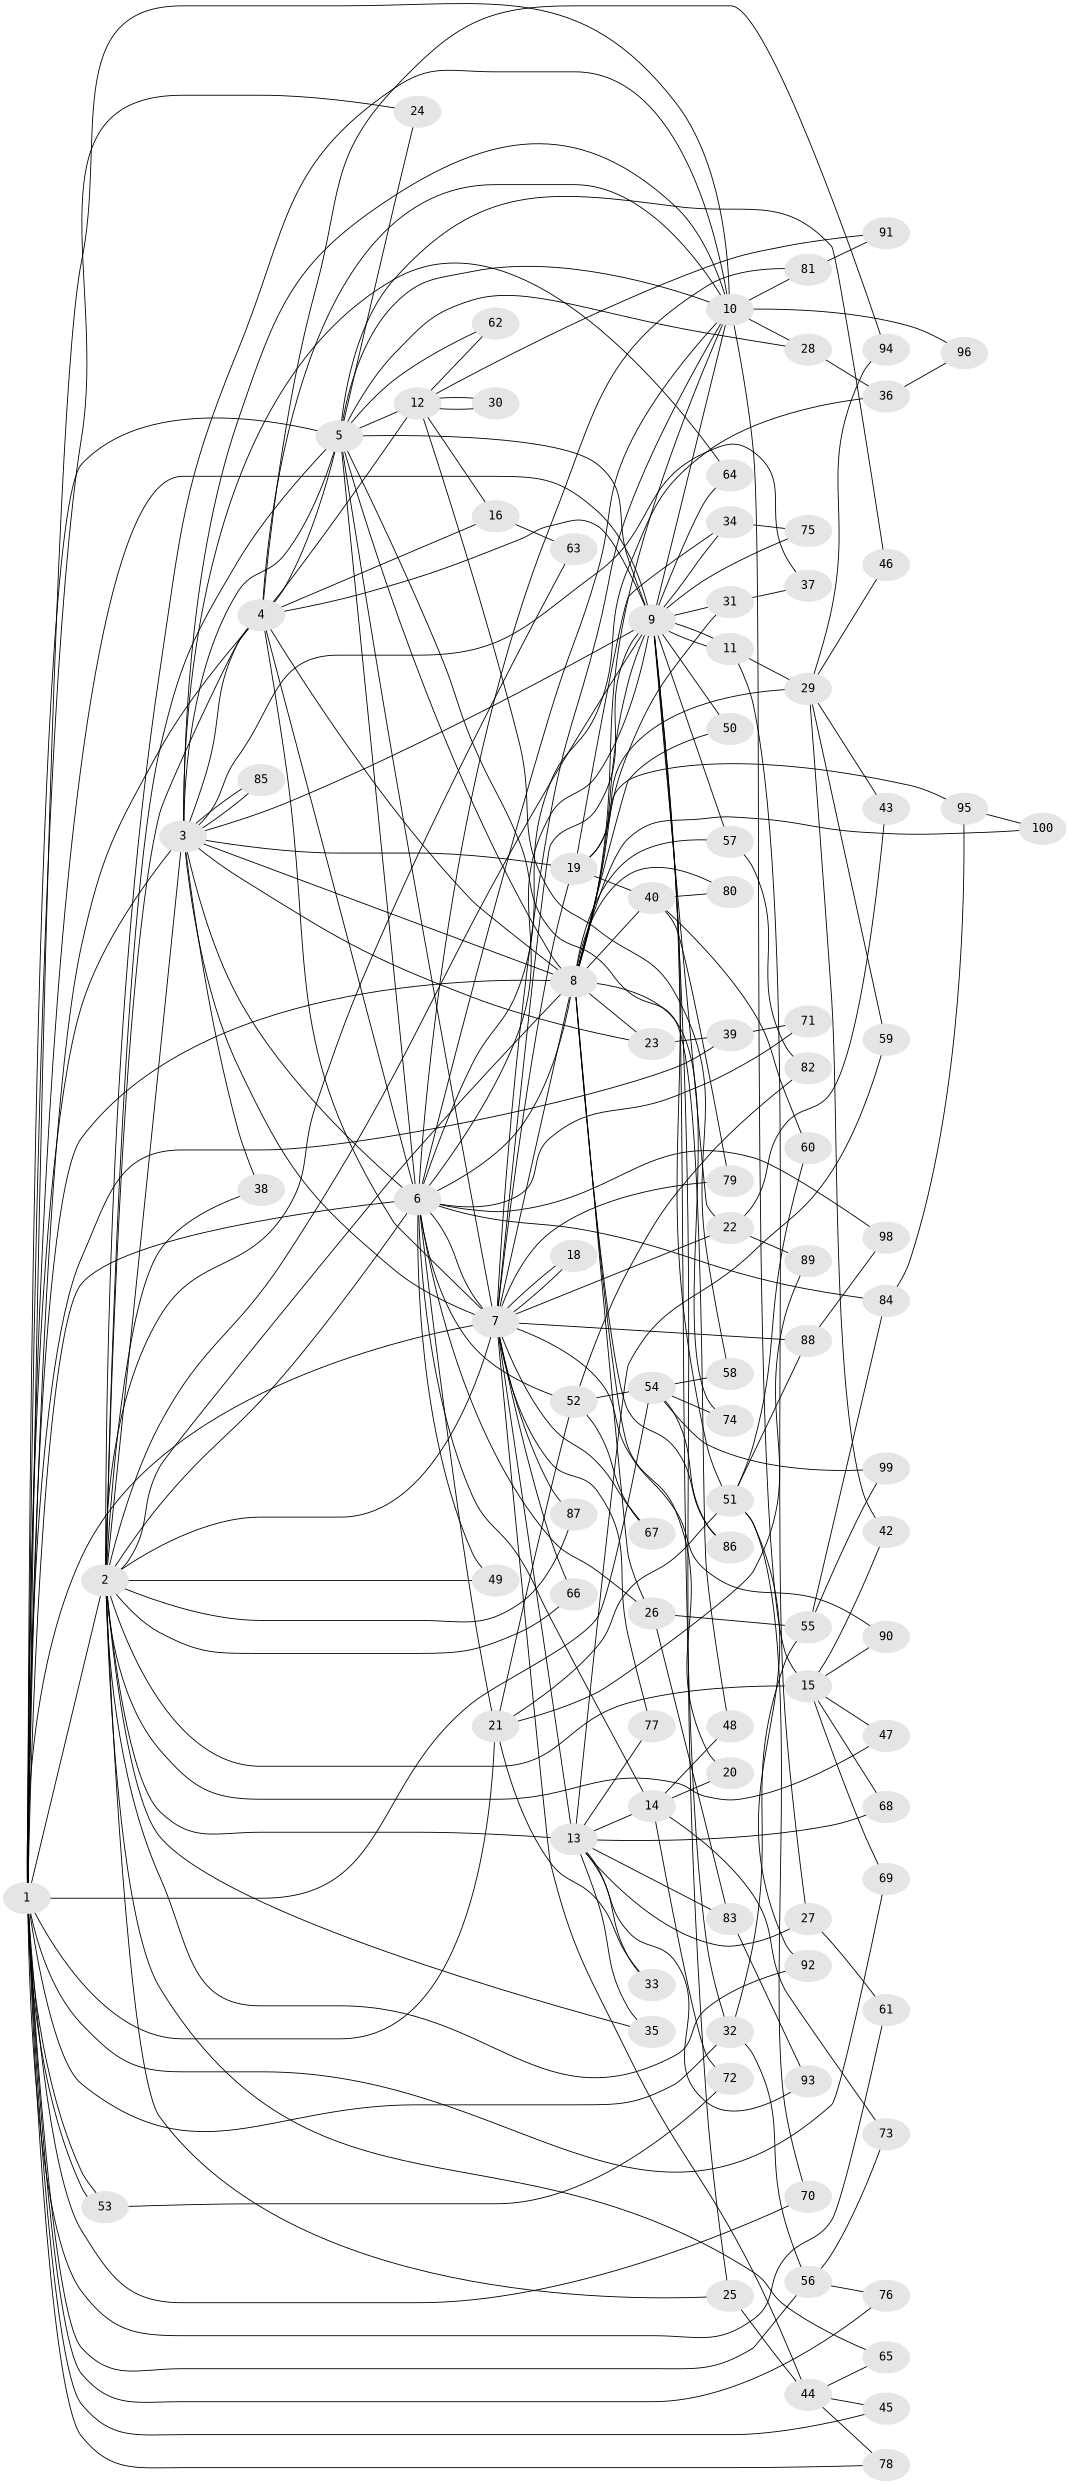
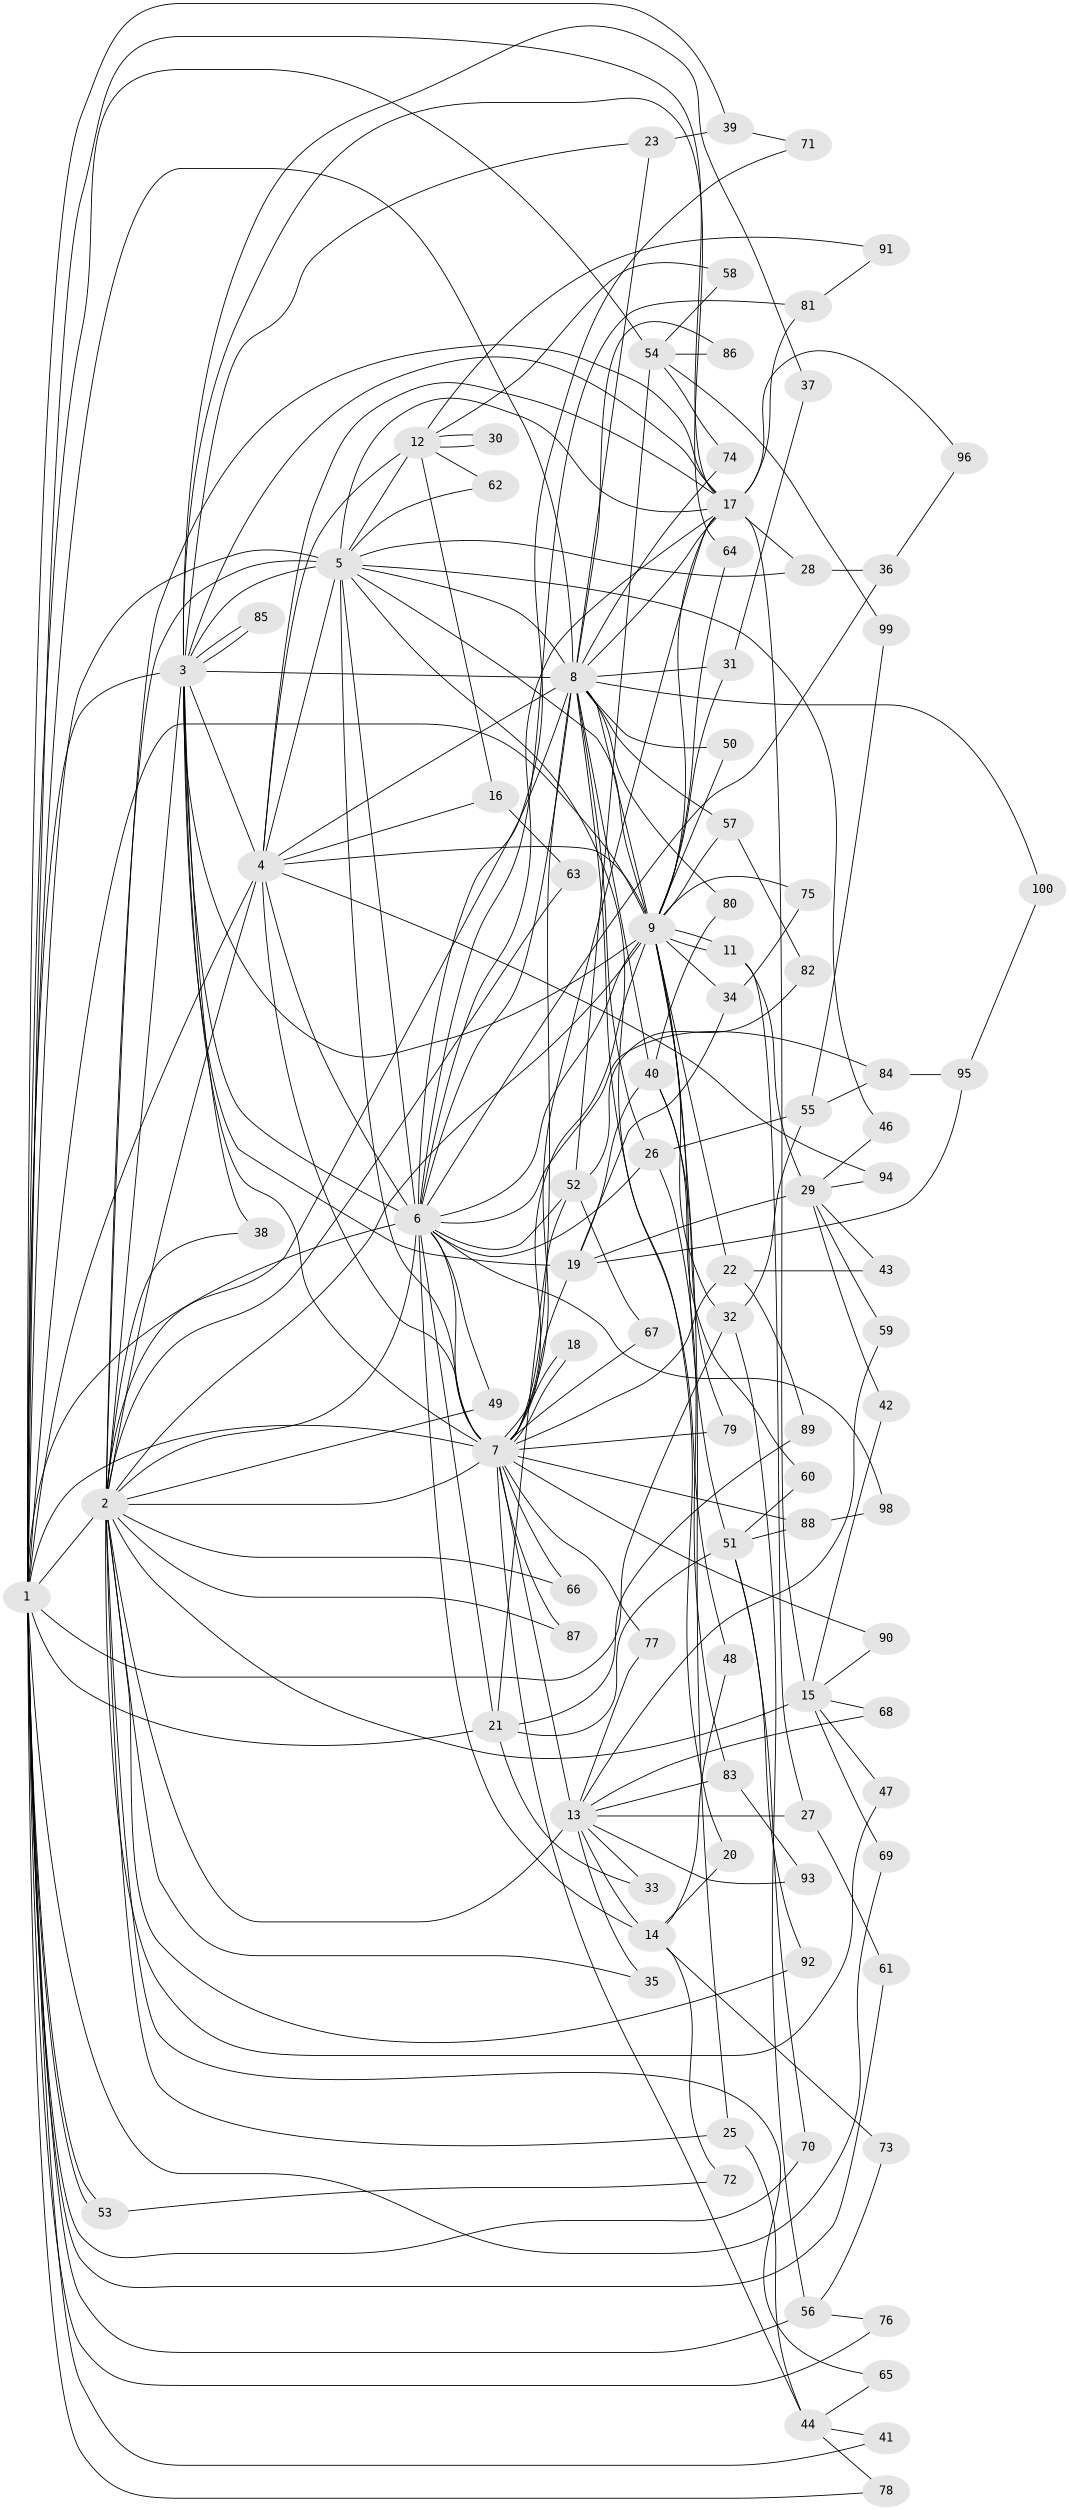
(418, 112) -> none
(730, 310) -> (730, 505)
(886, 2409) -> (886, 2438)
